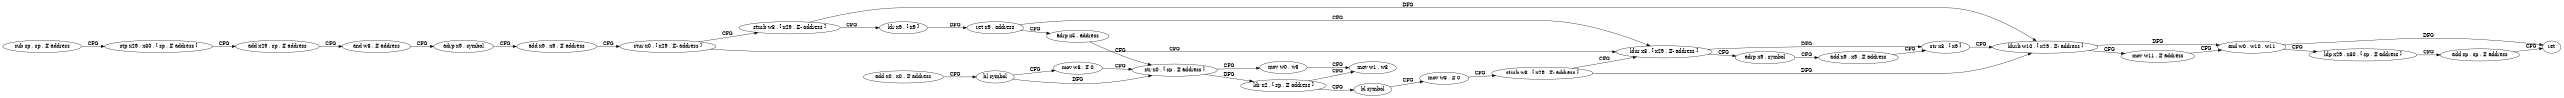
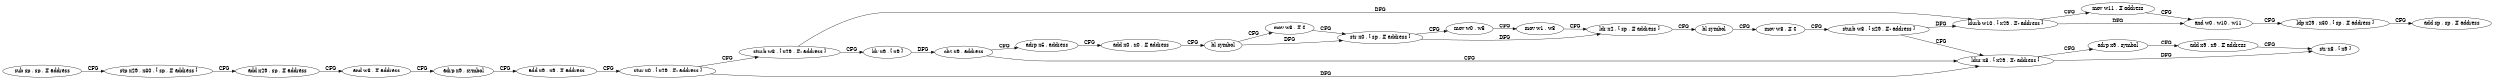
(995, 28) -> (964, 52)
(1979, 47) -> none
(2552, 47) -> none
(1175, 49) -> (1326, 74)
(1118, 54) -> (1088, 45)
(1330, 77) -> (1573, 29)
